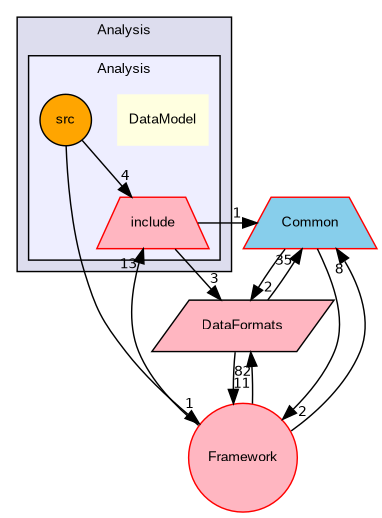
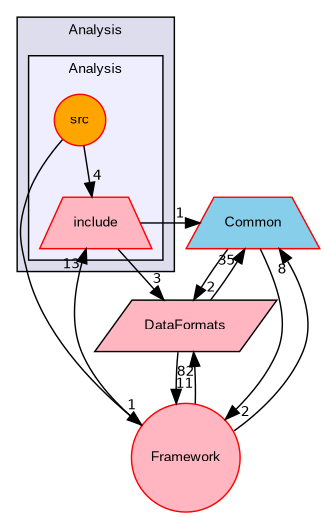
(66, 120) -> (80, 120)
(163, 120) -> none
